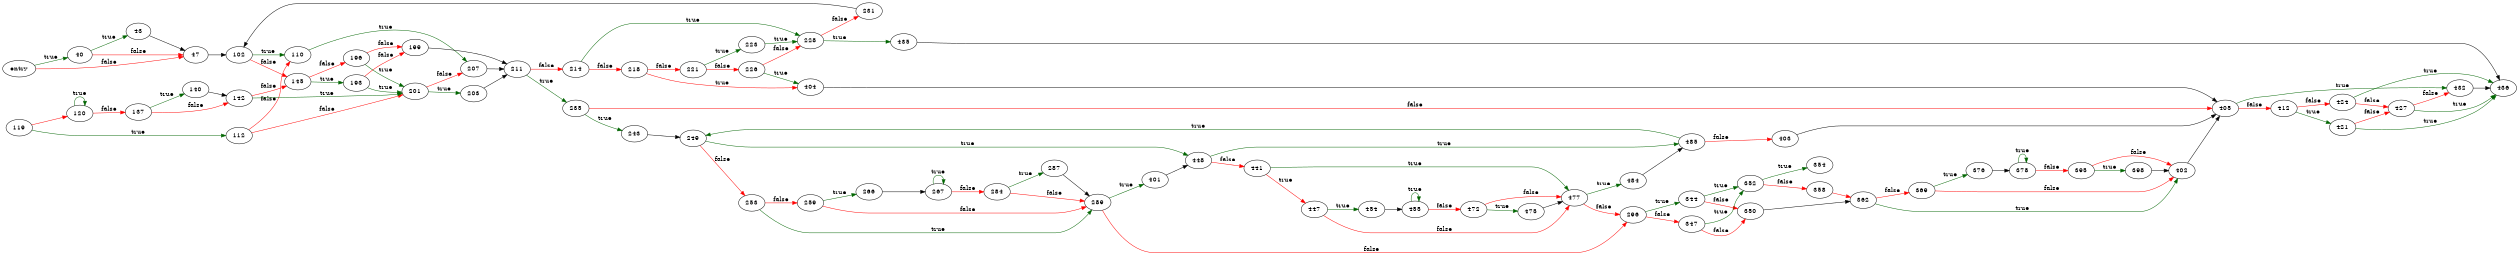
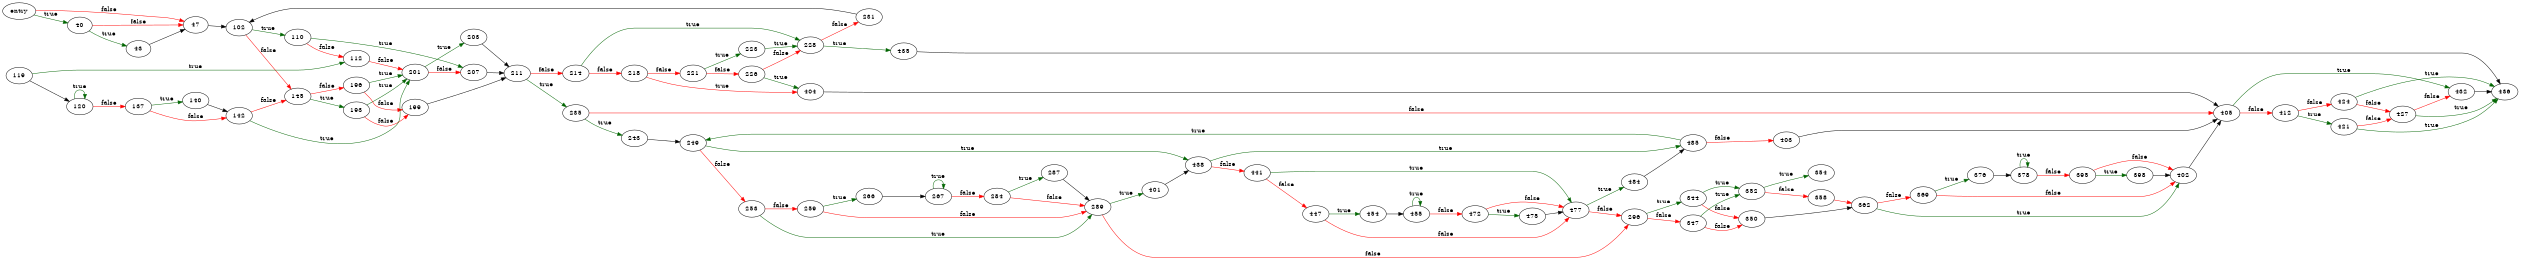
(276, 102) -> (322, 52)
(47, 121) -> (47, 90)
(1199, 160) -> (1199, 165)
(1286, 180) -> (1286, 185)
